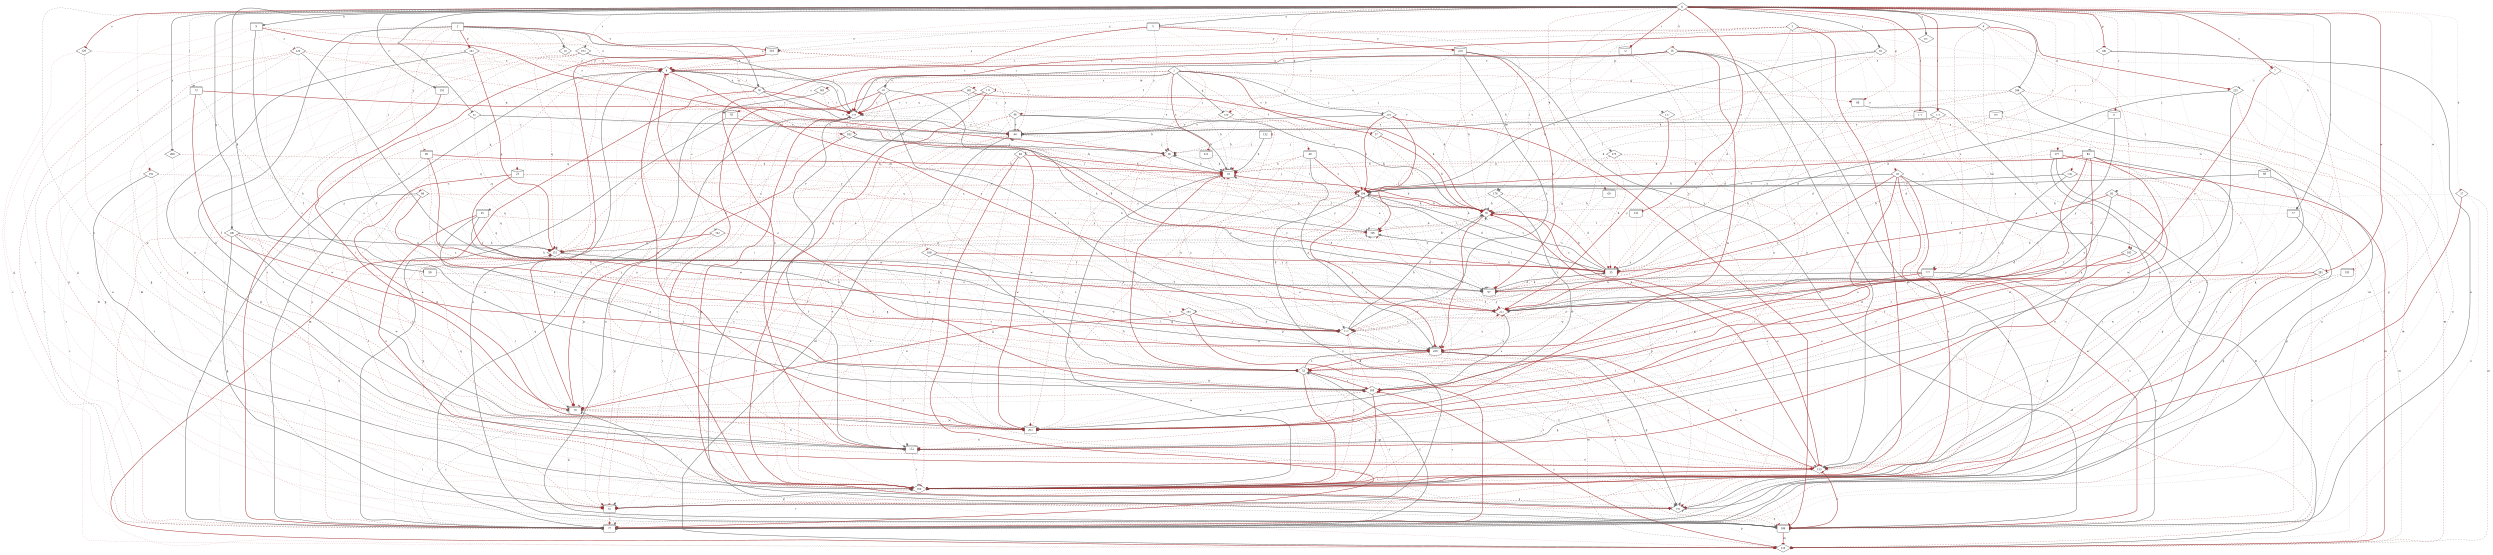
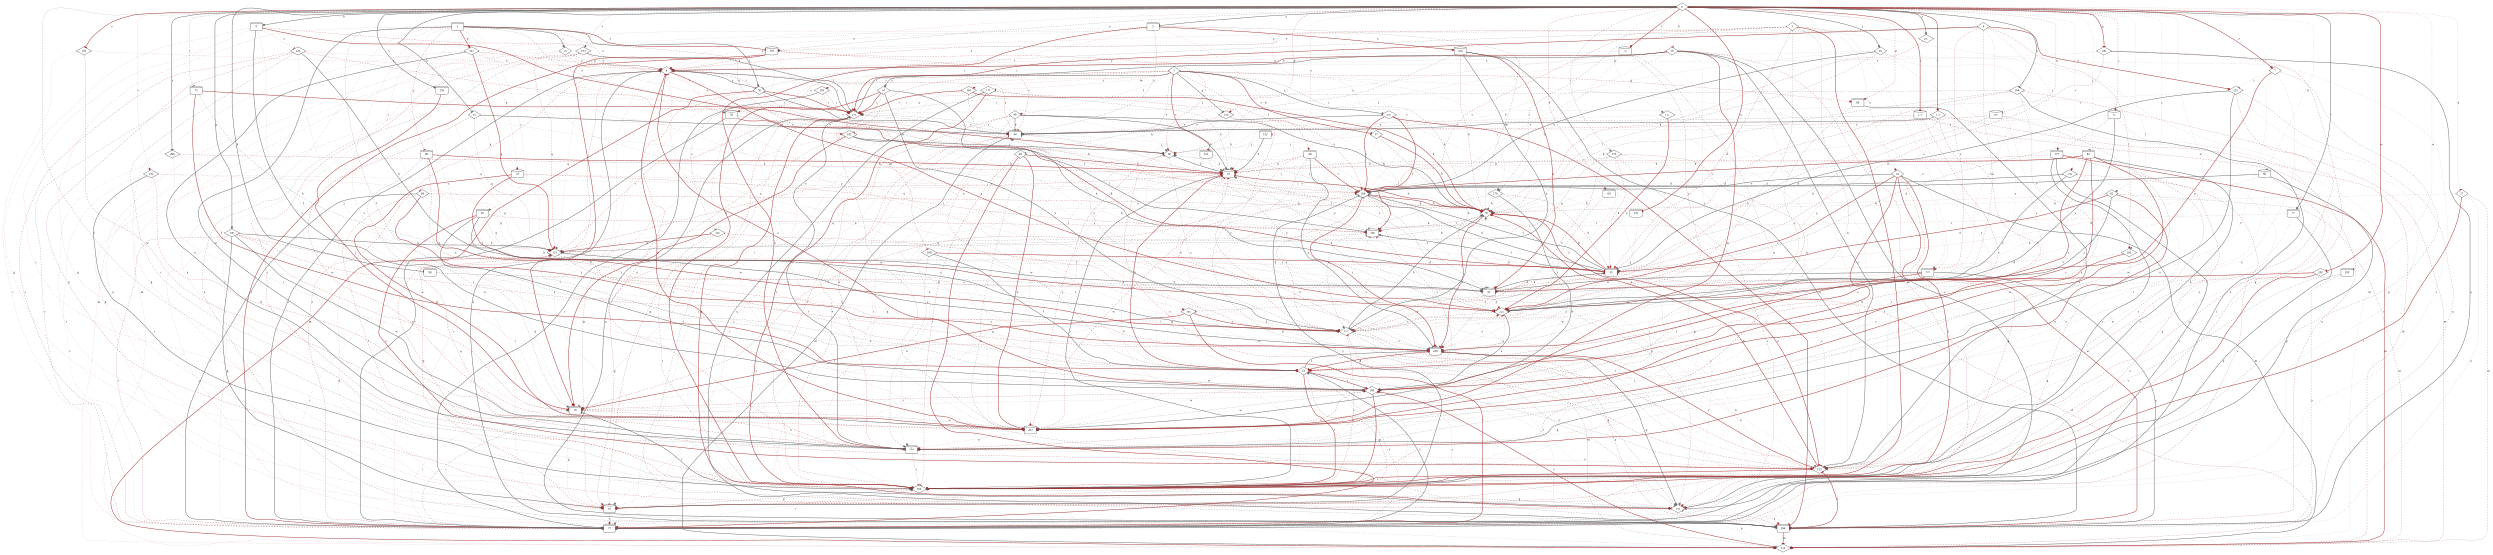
(1733, 513) -> (1732, 513)
